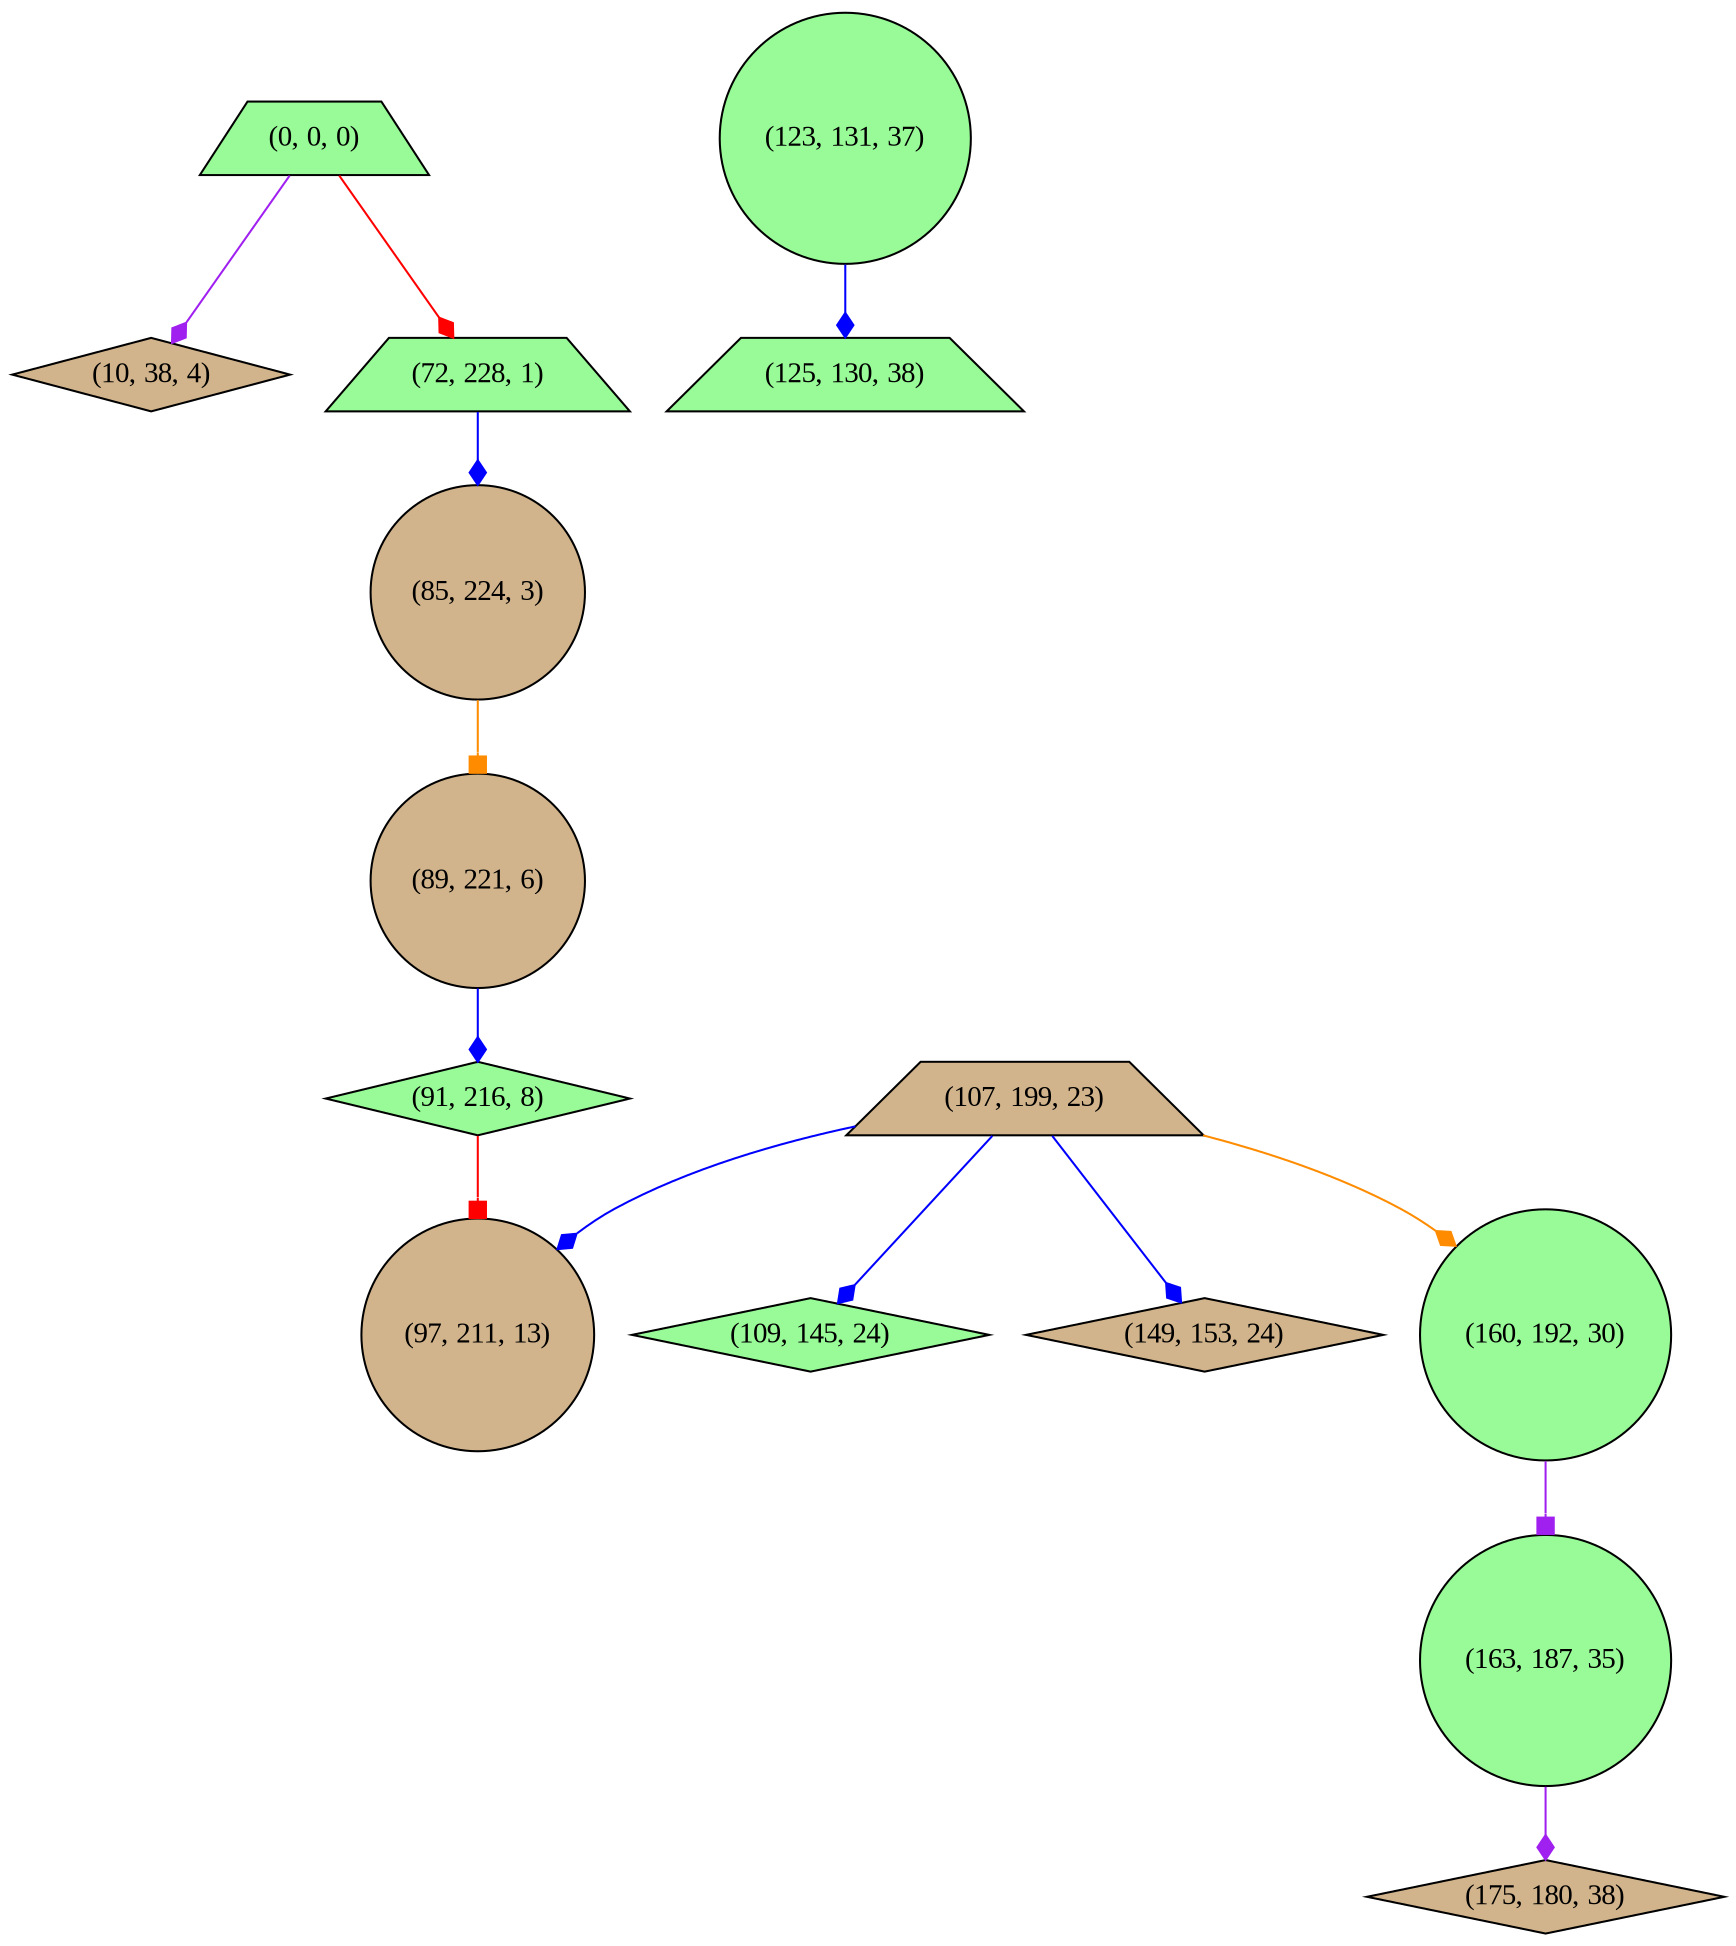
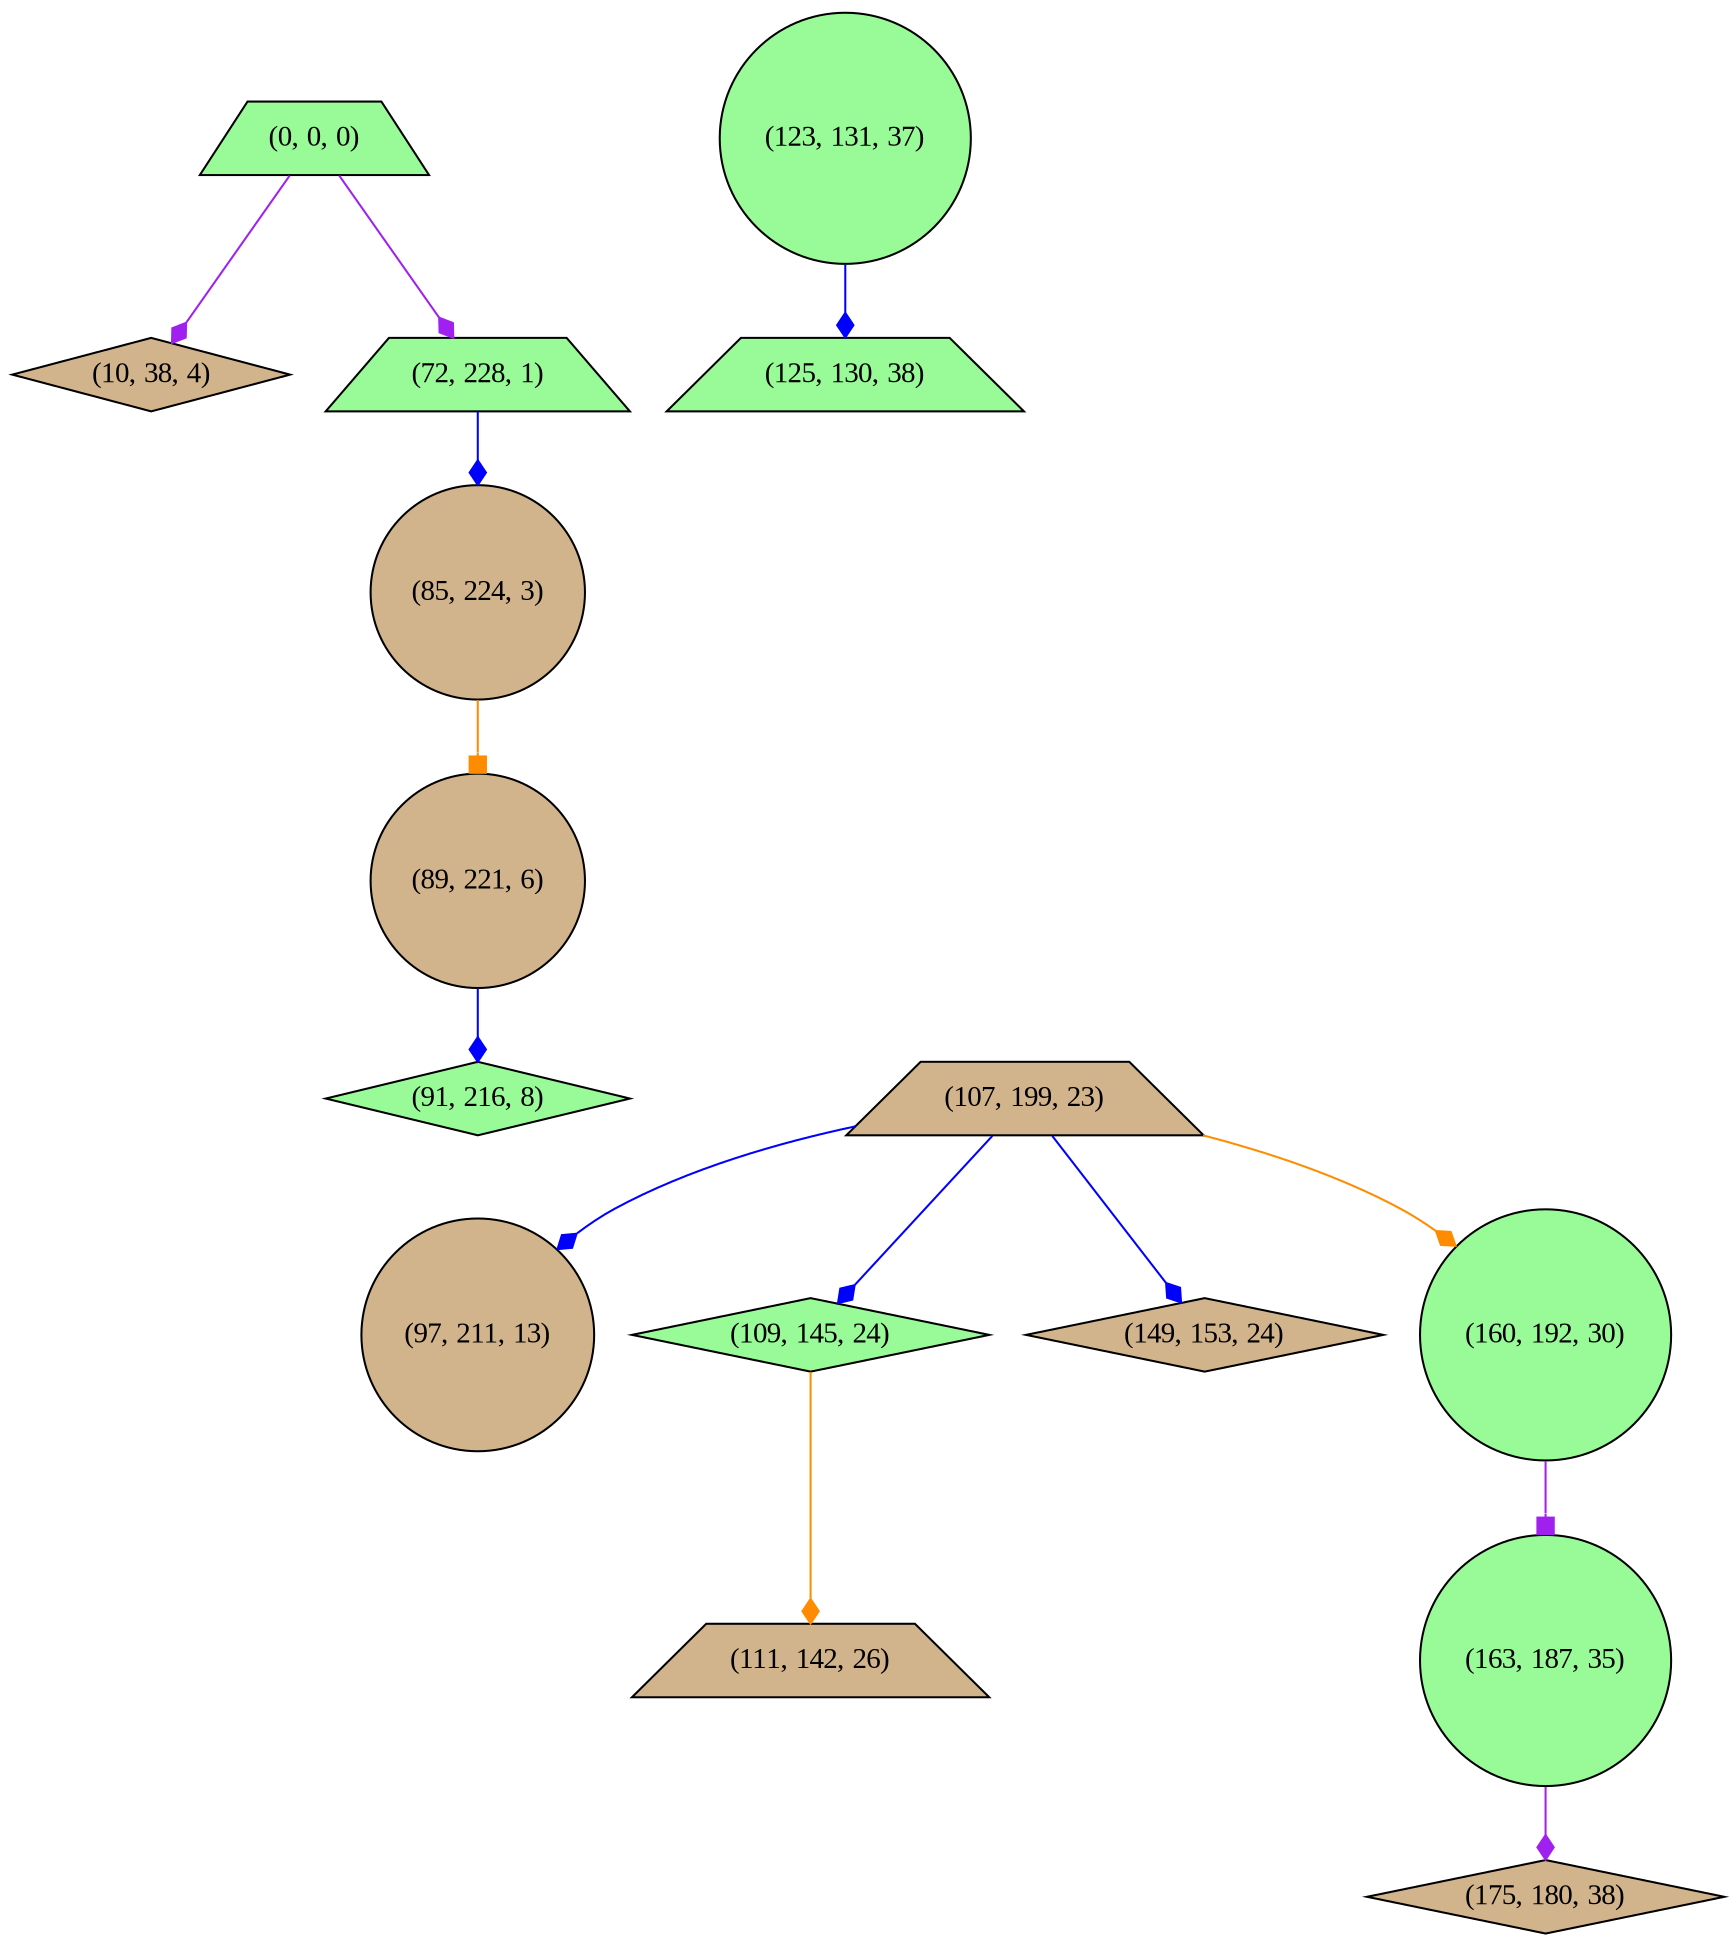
(389, 247) -> (389, 247)
(478, 1166) -> none
none -> (811, 1661)
